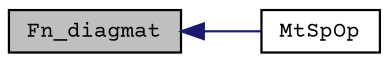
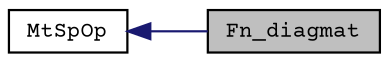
(233, 31) -> (179, 31)
